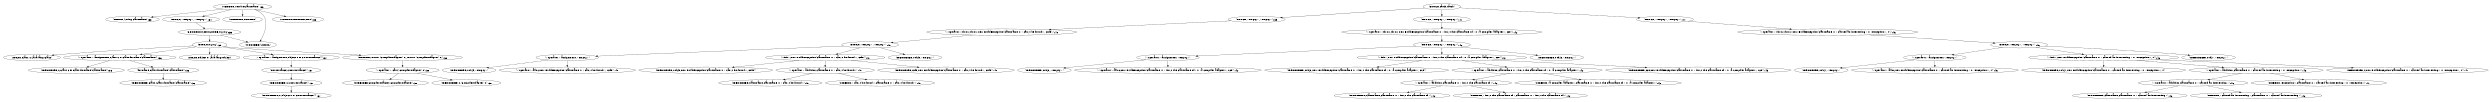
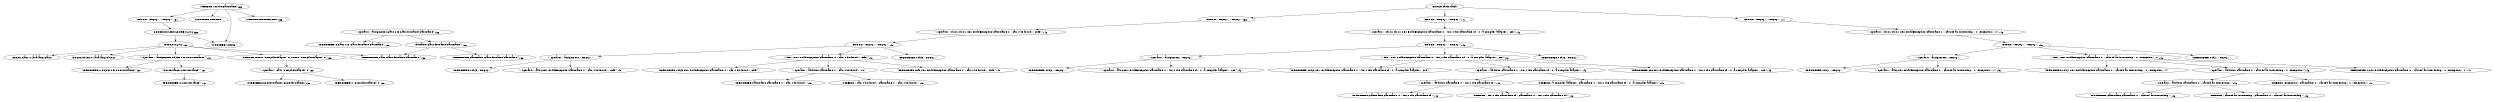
(133, 19) -> none
(169, 51) -> (275, 52)
none -> (488, 58)
(291, 88) -> (144, 64)
